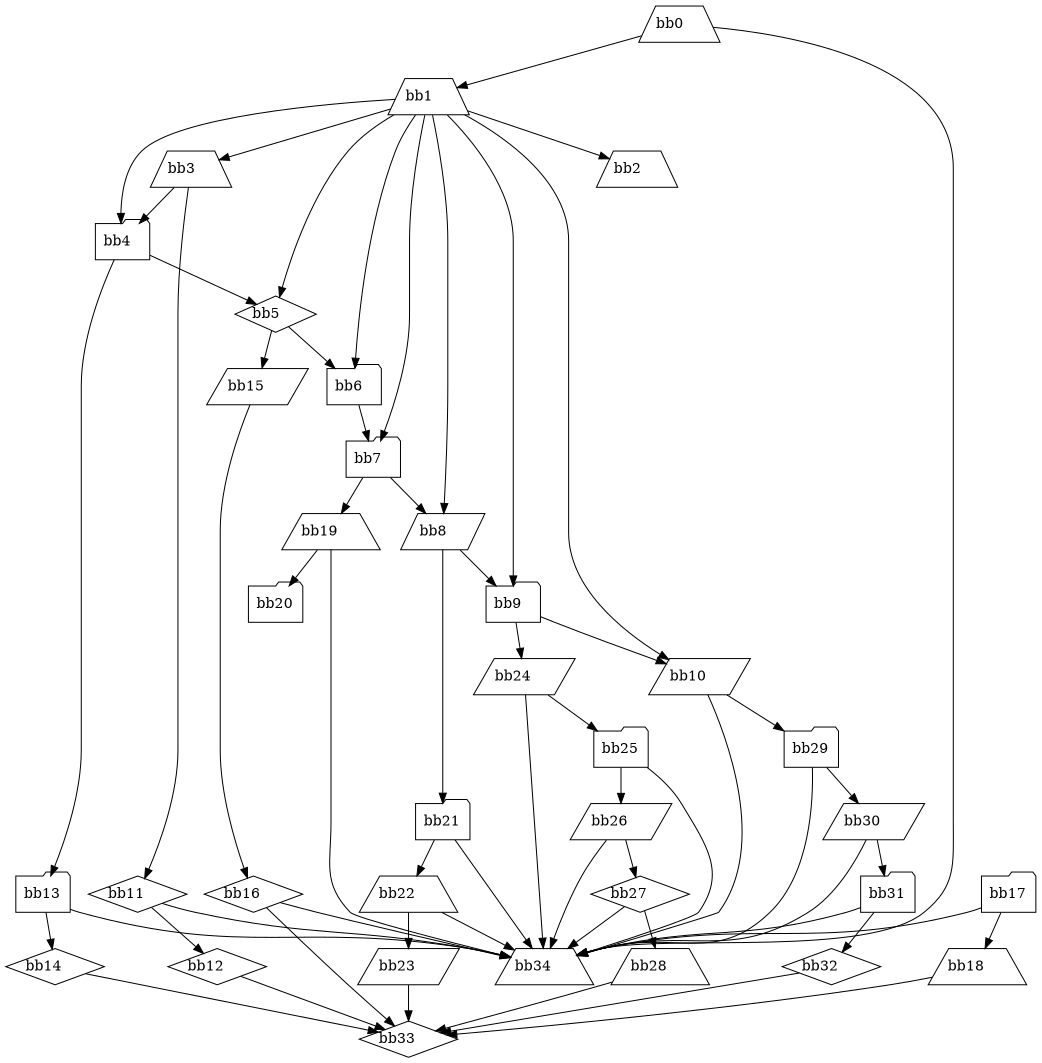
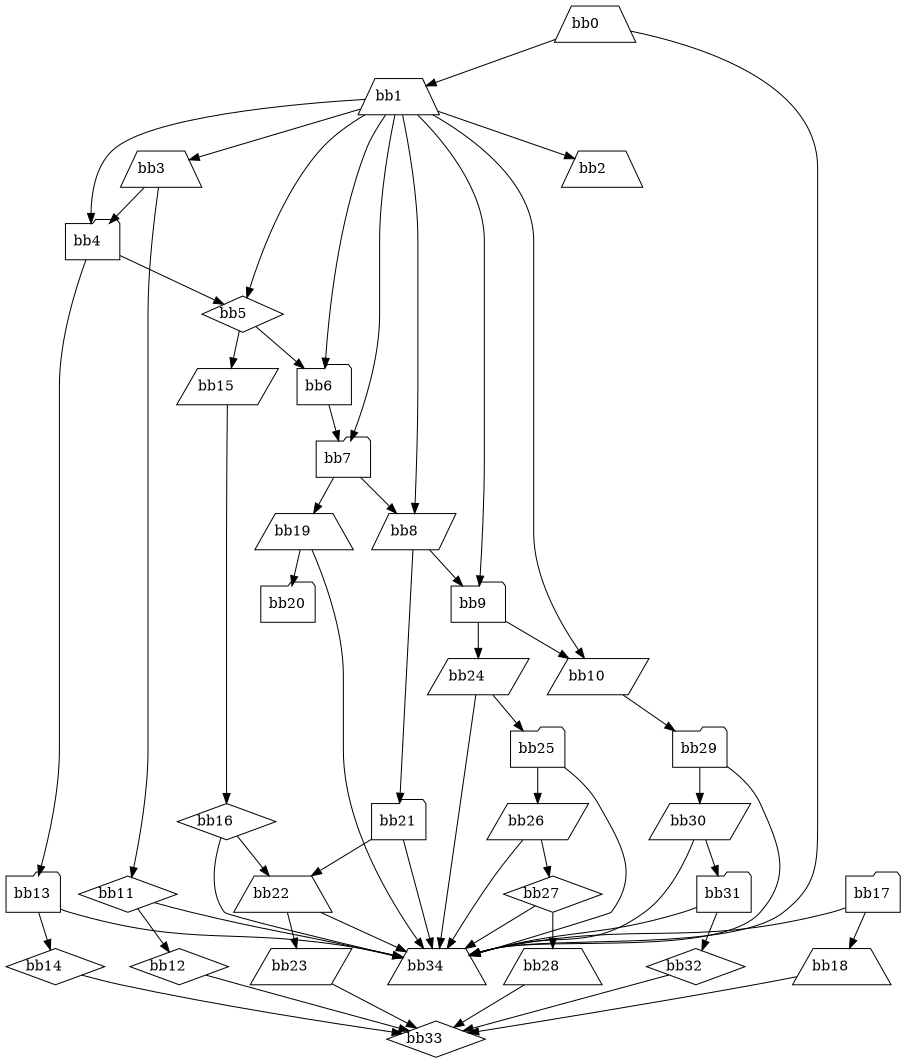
(737, 872) -> none
(326, 964) -> (250, 852)
